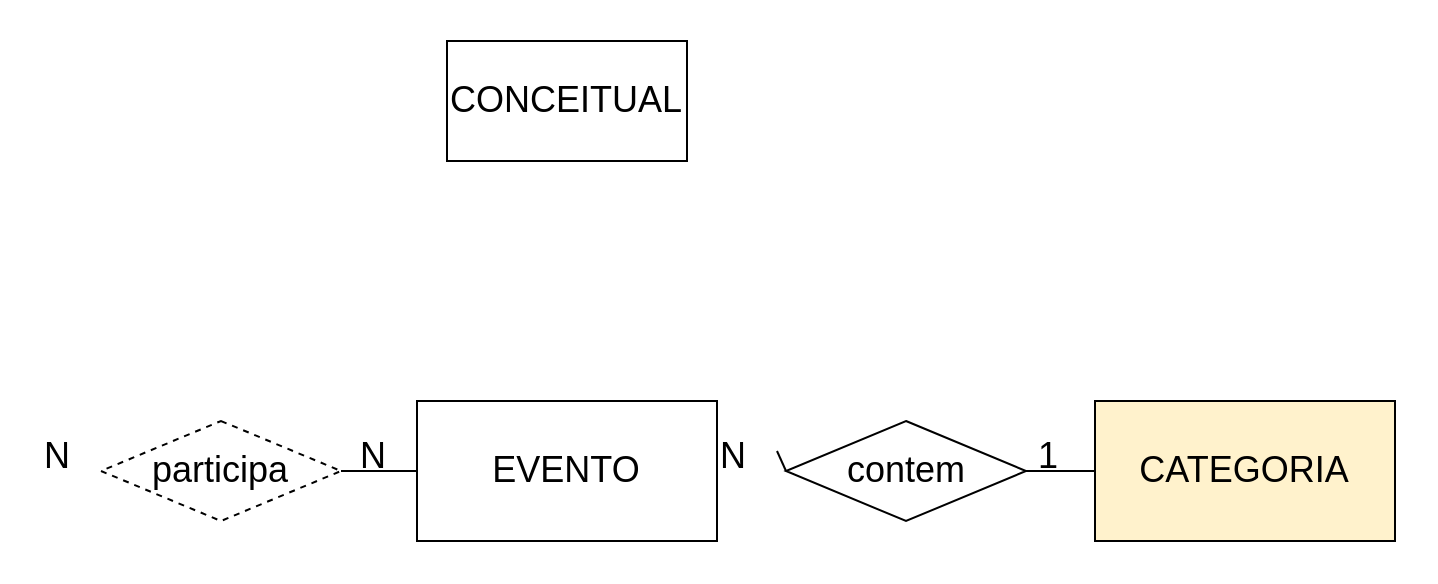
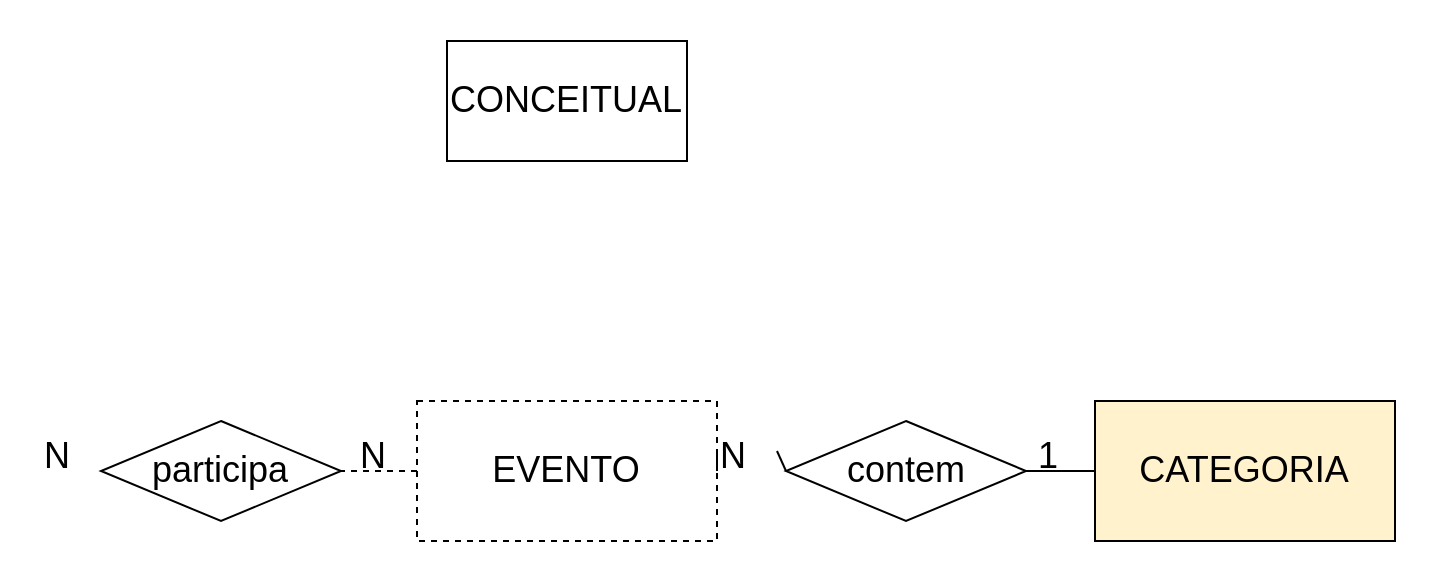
(221, 471) -> (221, 471)
(379, 471) -> (379, 471)
(567, 471) -> (567, 471)
